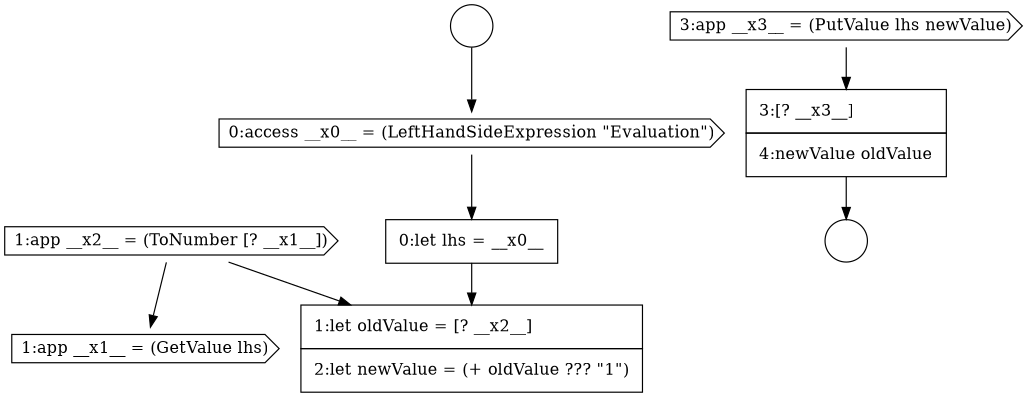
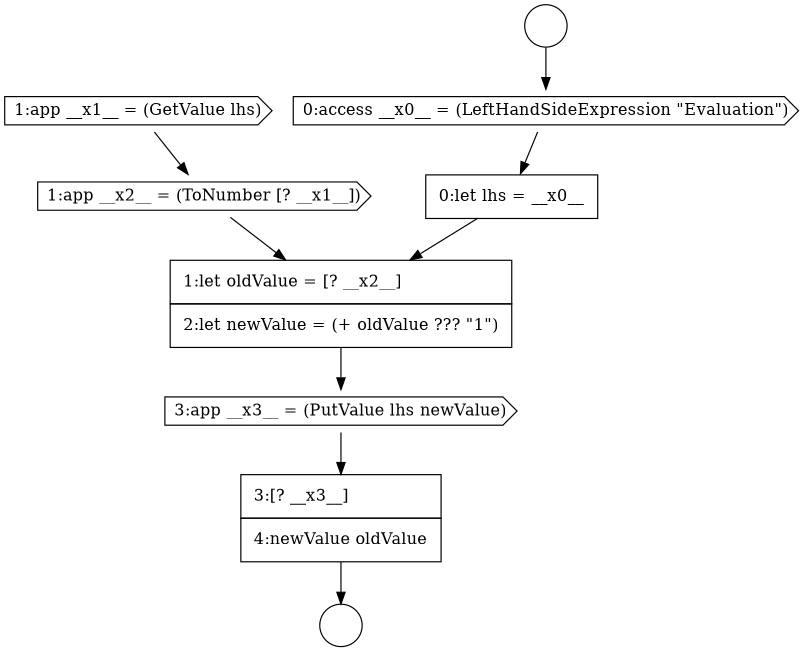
(160, 289) -> (168, 149)
none -> (341, 363)
